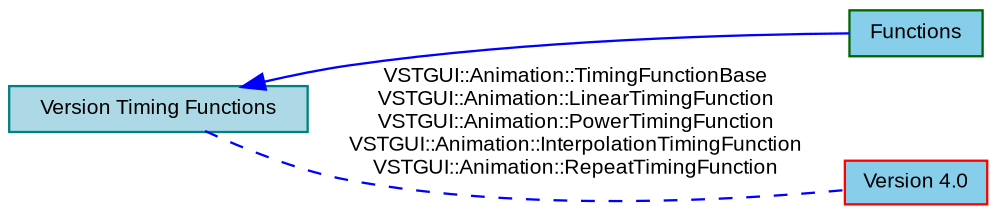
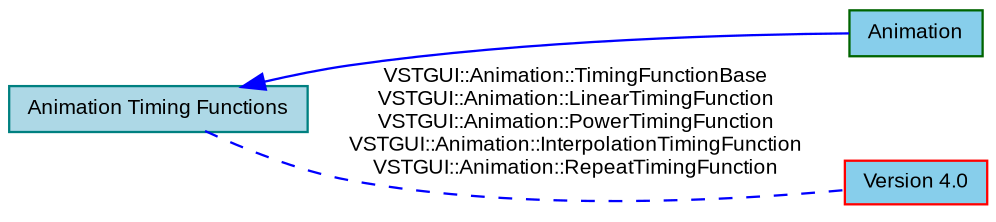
(916, 33) -> (916, 33)
(158, 109) -> (158, 109)
